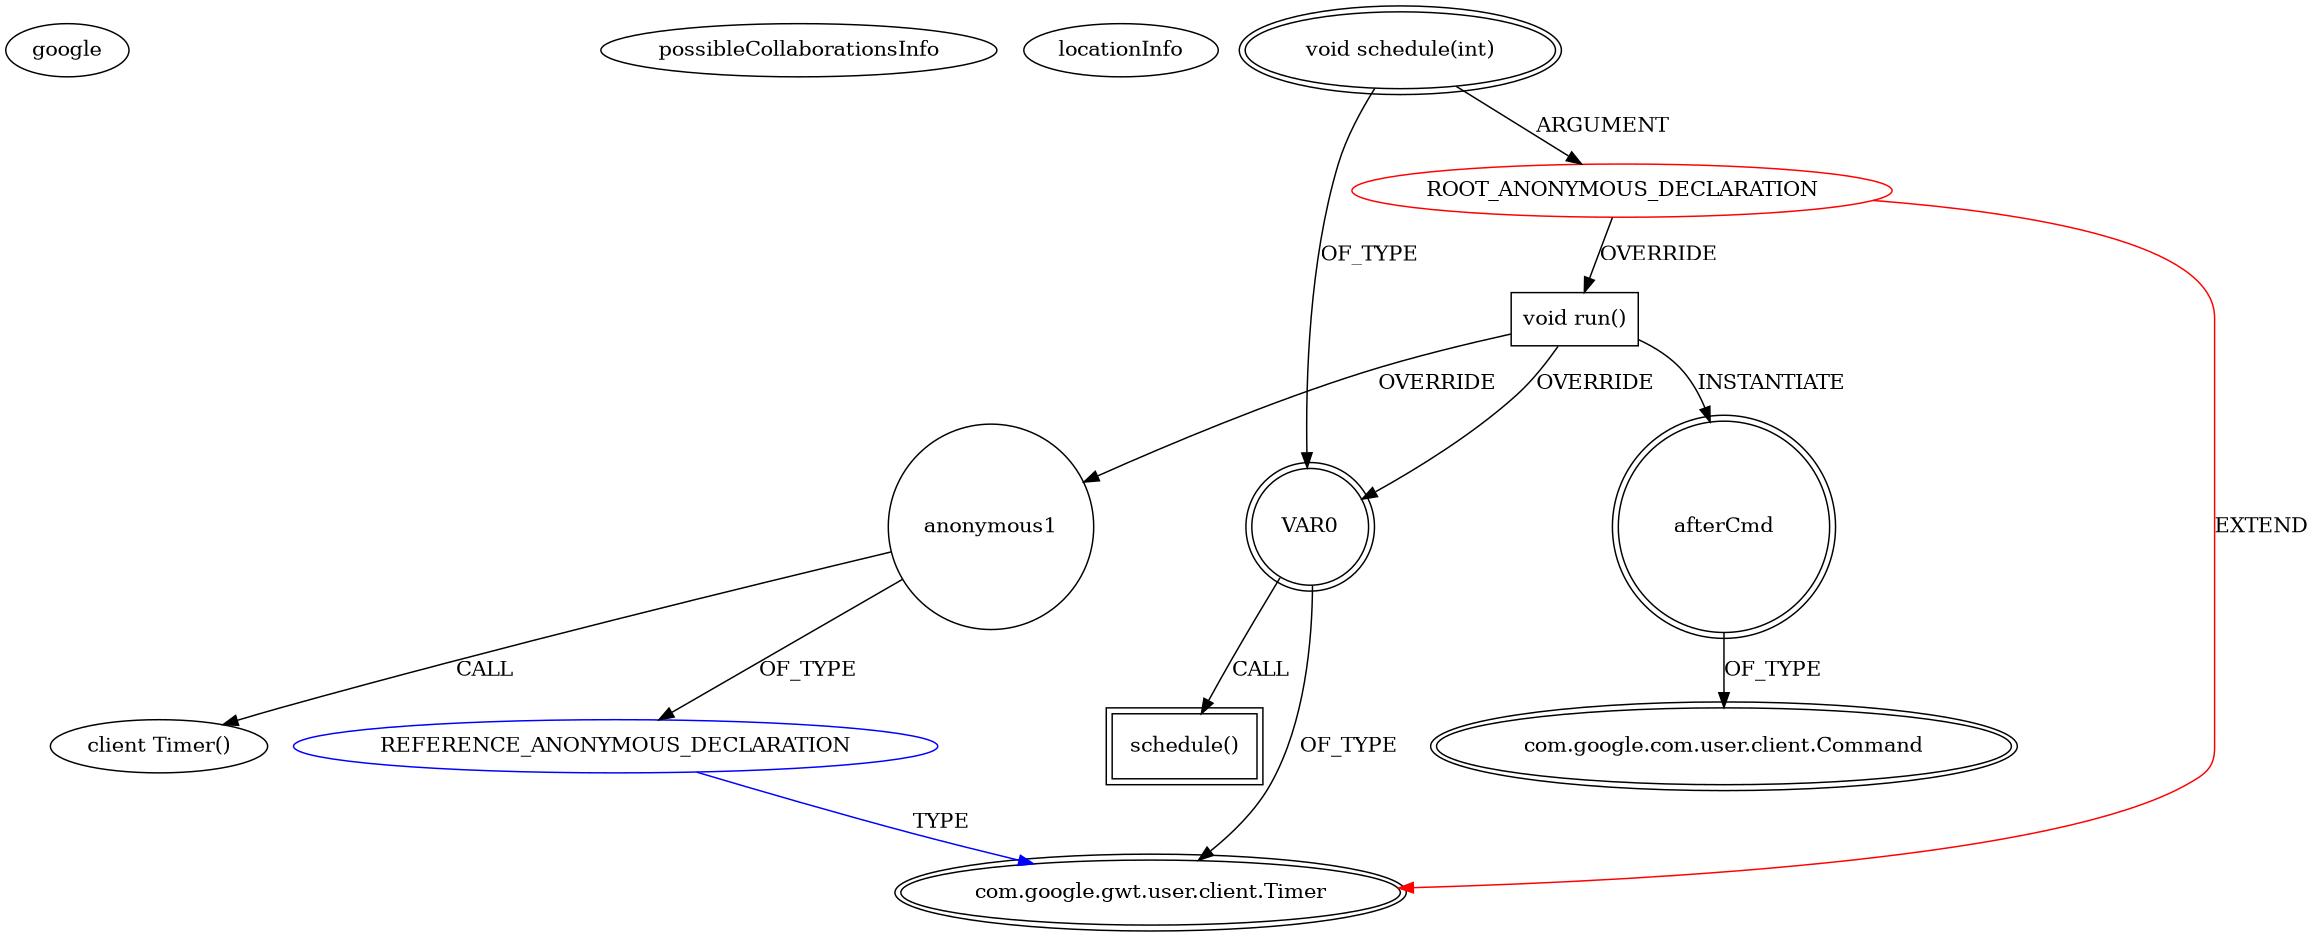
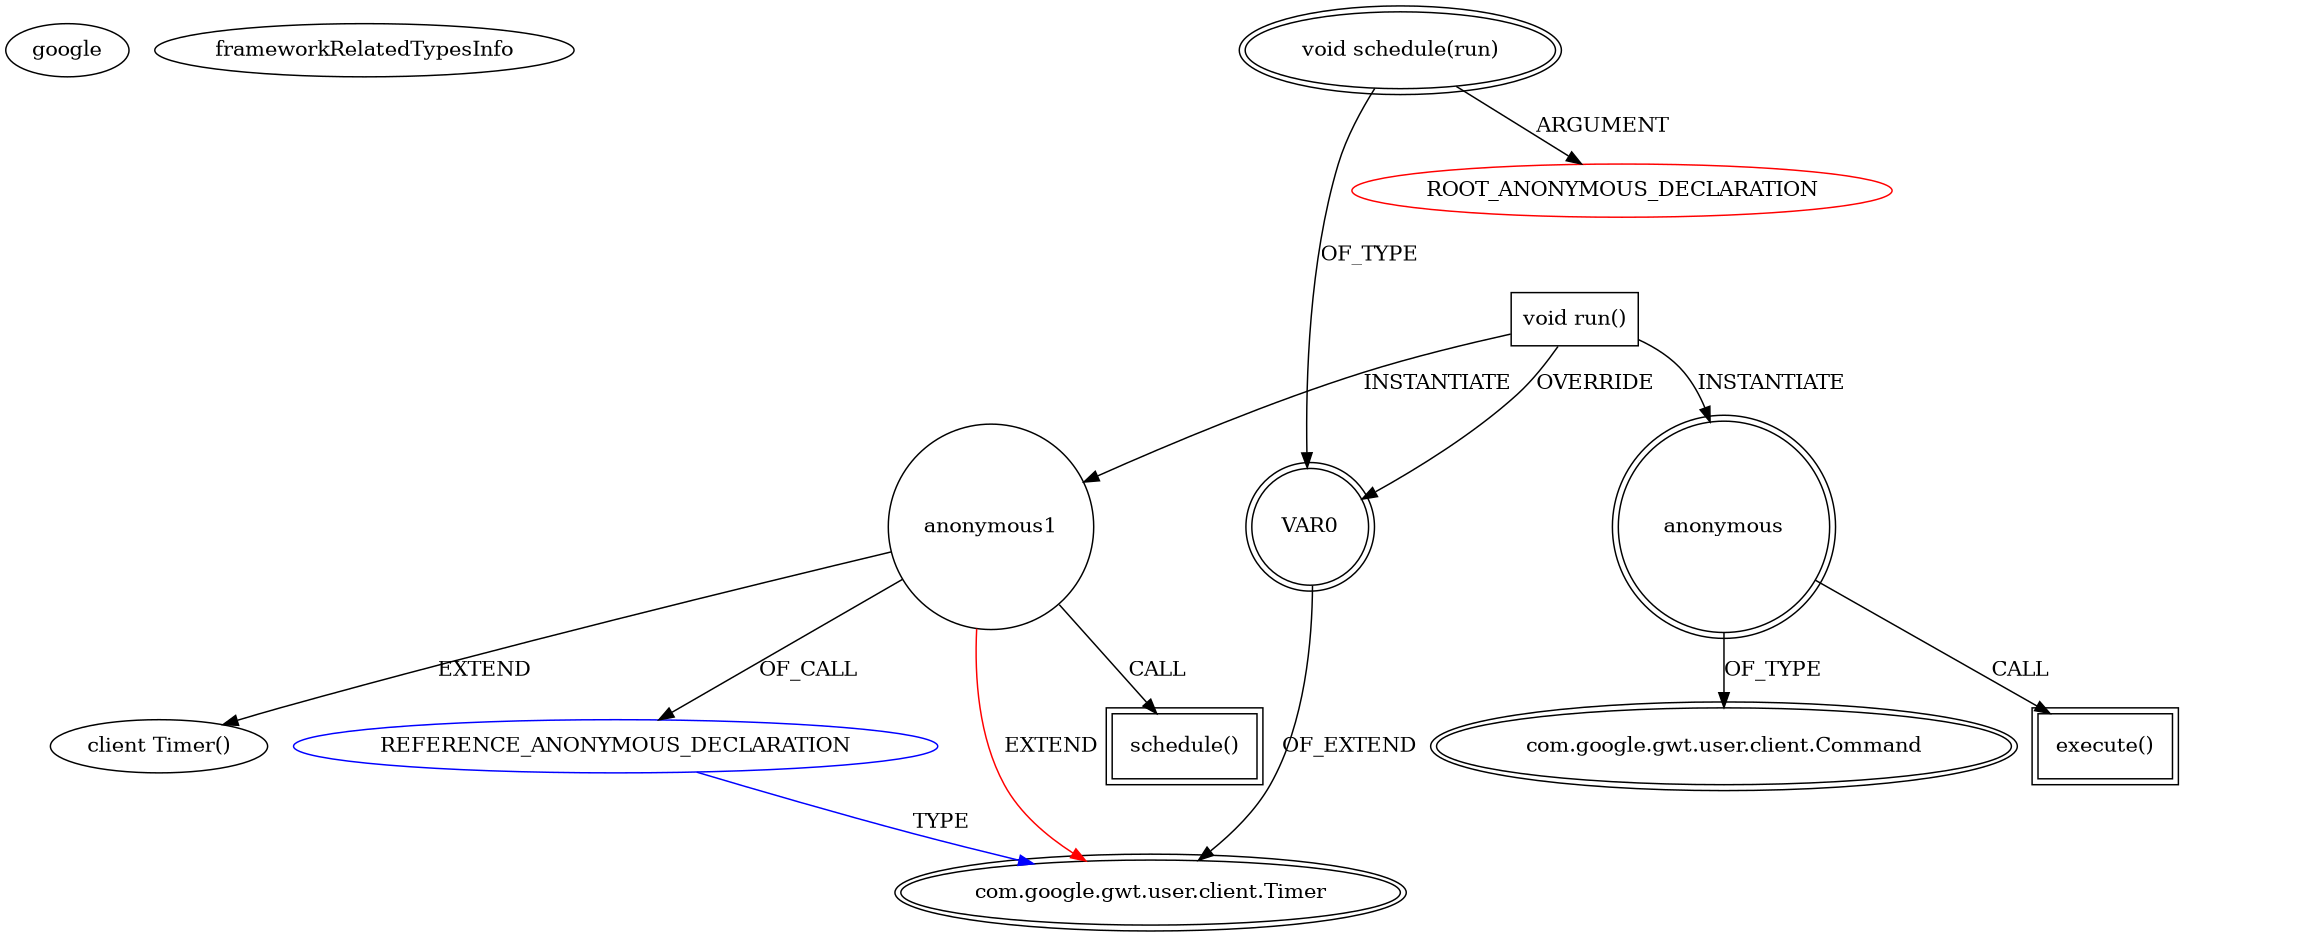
none -> (364, 50)
(799, 50) -> none
(1121, 50) -> none
(1400, 50) -> (1400, 50)
(1601, 248) -> none
(1437, 383) -> (1437, 383)
(1724, 527) -> (1724, 527)
(1244, 639) -> (1103, 653)
(485, 670) -> (485, 670)
(808, 670) -> (808, 670)
(1349, 746) -> (1349, 746)
(1724, 746) -> (1724, 746)
none -> (2105, 746)
(2213, 759) -> (992, 756)
